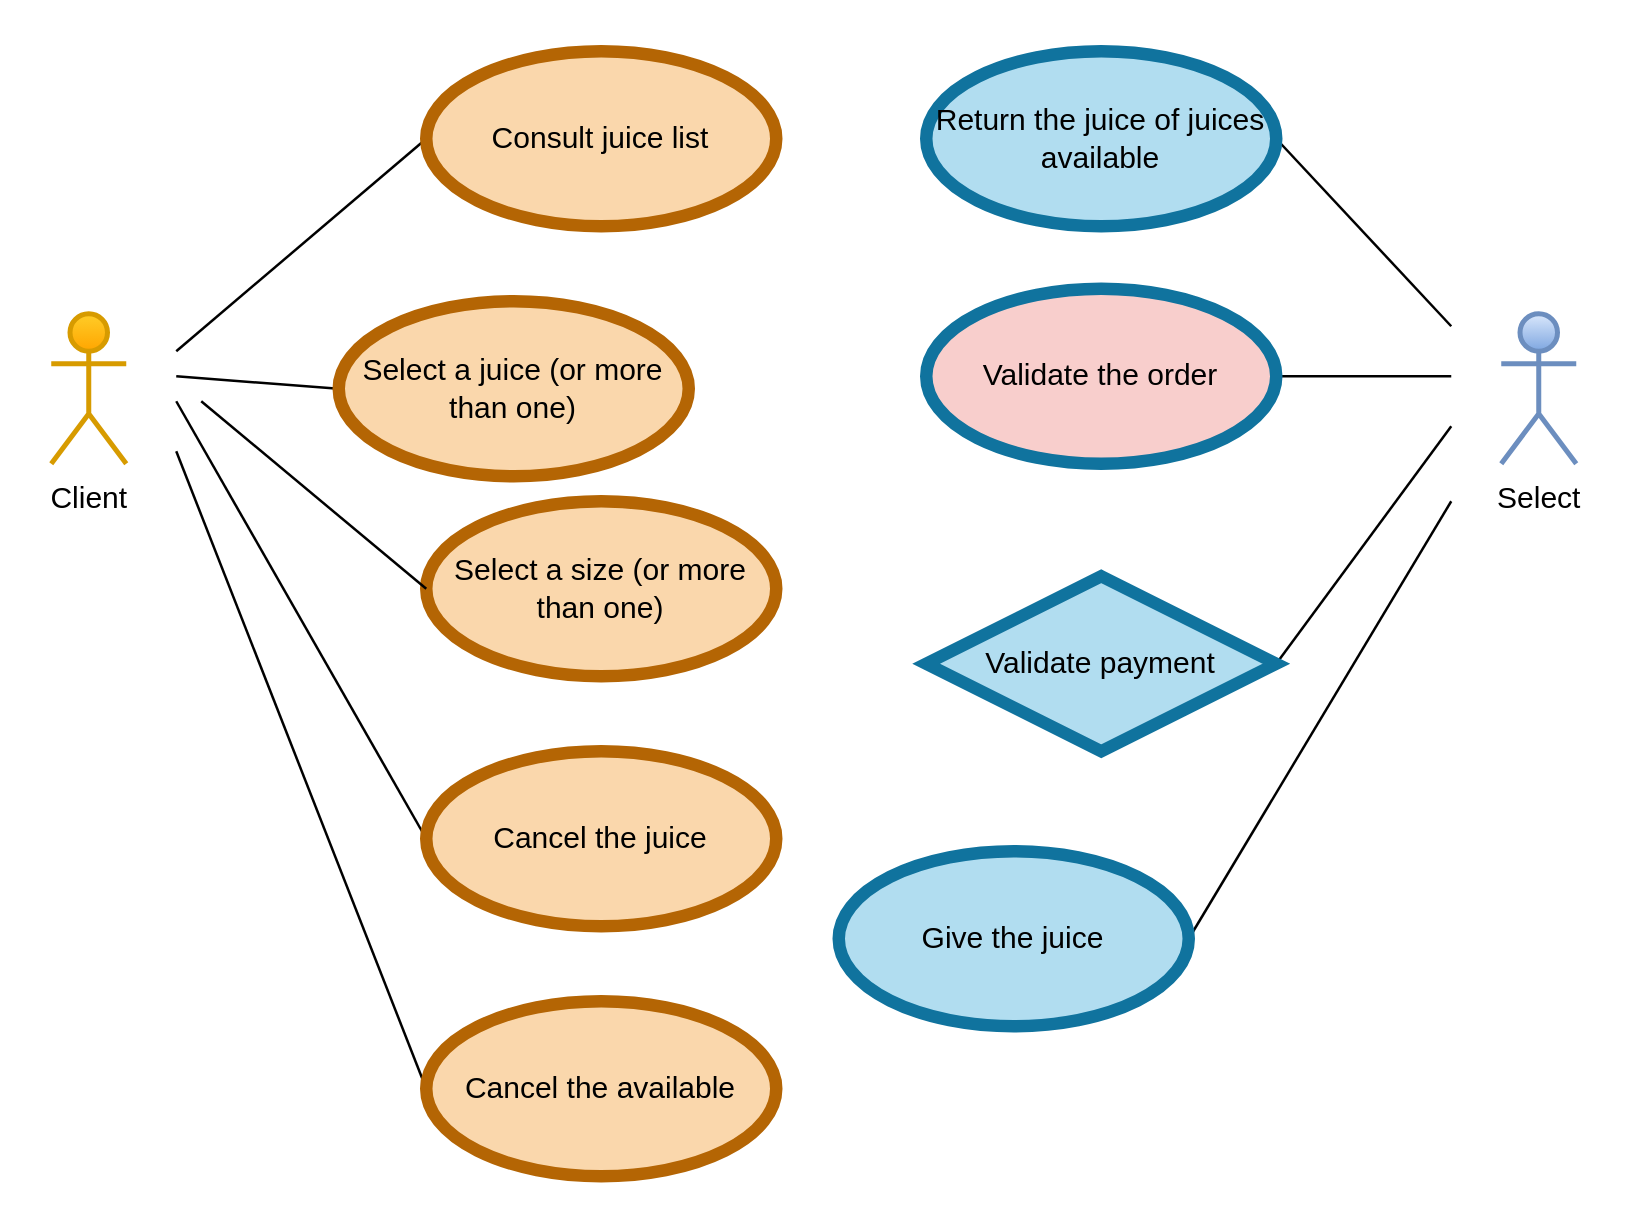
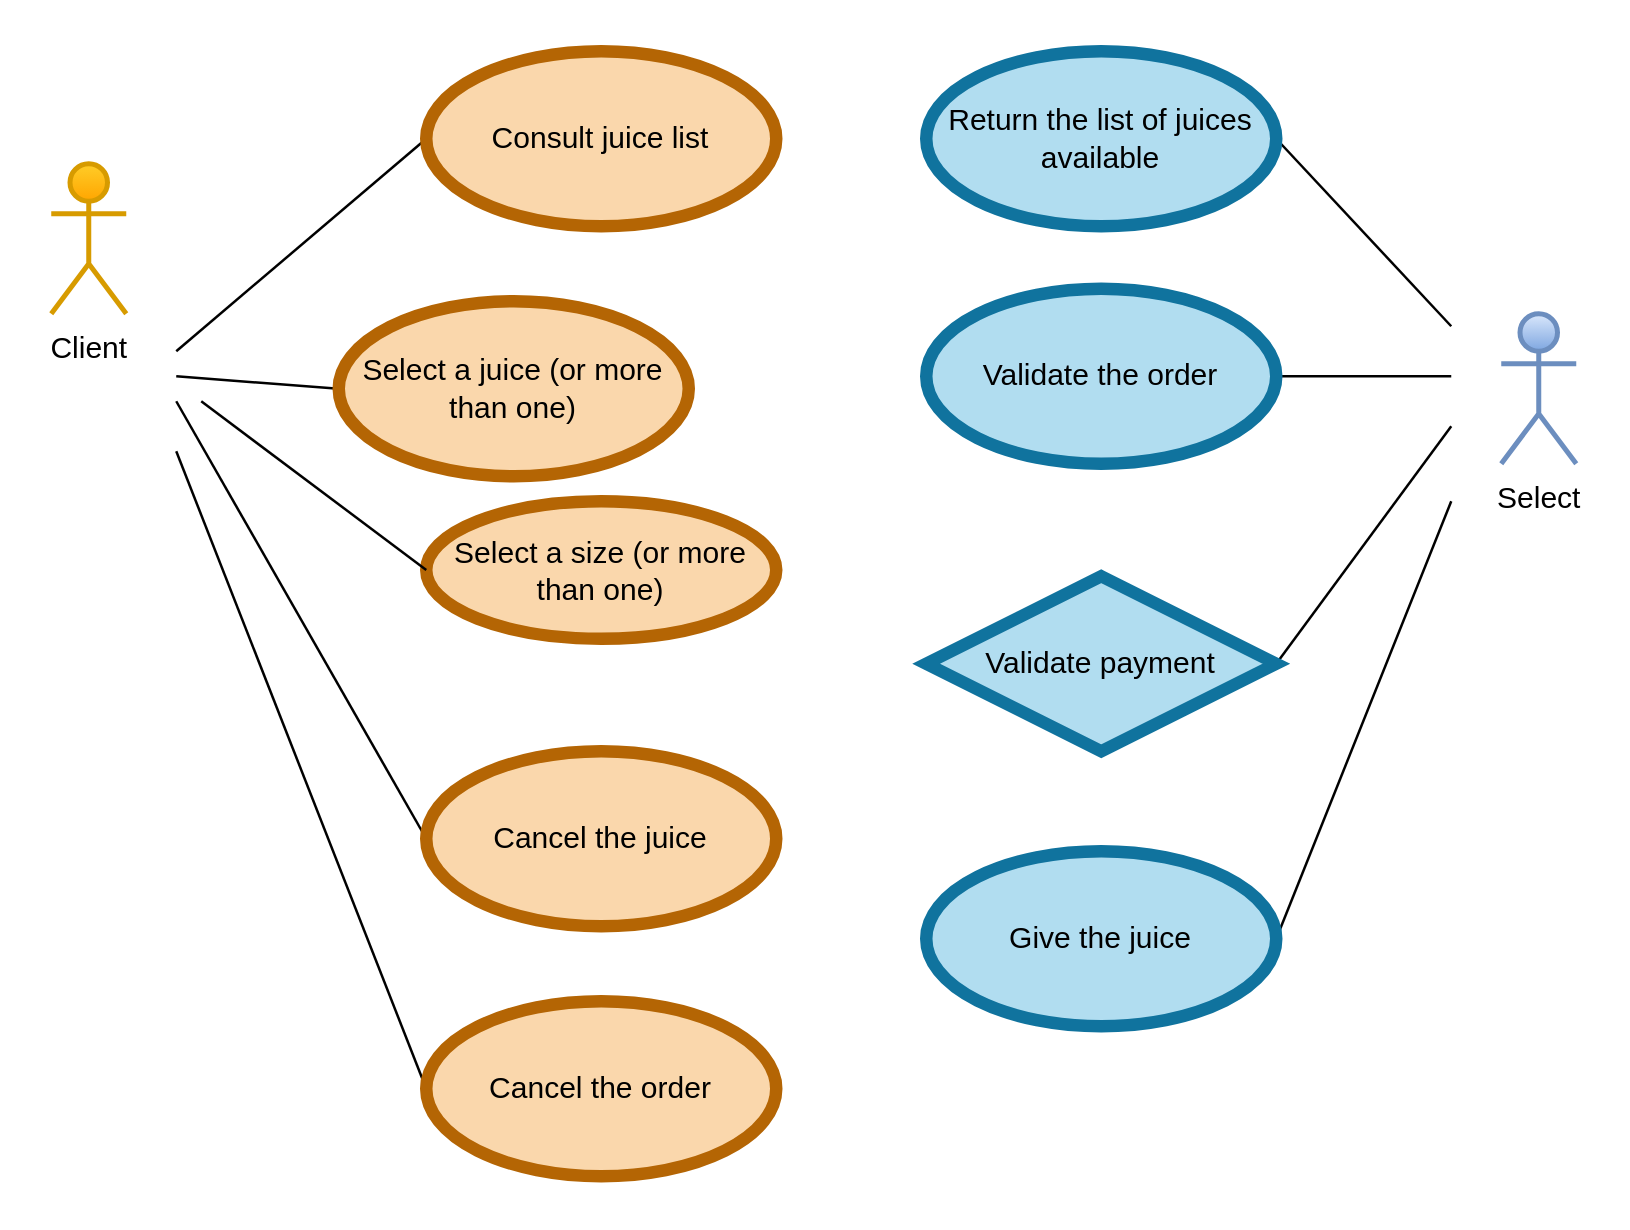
(1101, 139) -> (1101, 139)
(1101, 376) -> (1101, 376)
(89, 389) -> (89, 239)
(601, 589) -> (601, 570)
(1014, 939) -> (1101, 939)
(601, 1089) -> (601, 1089)
